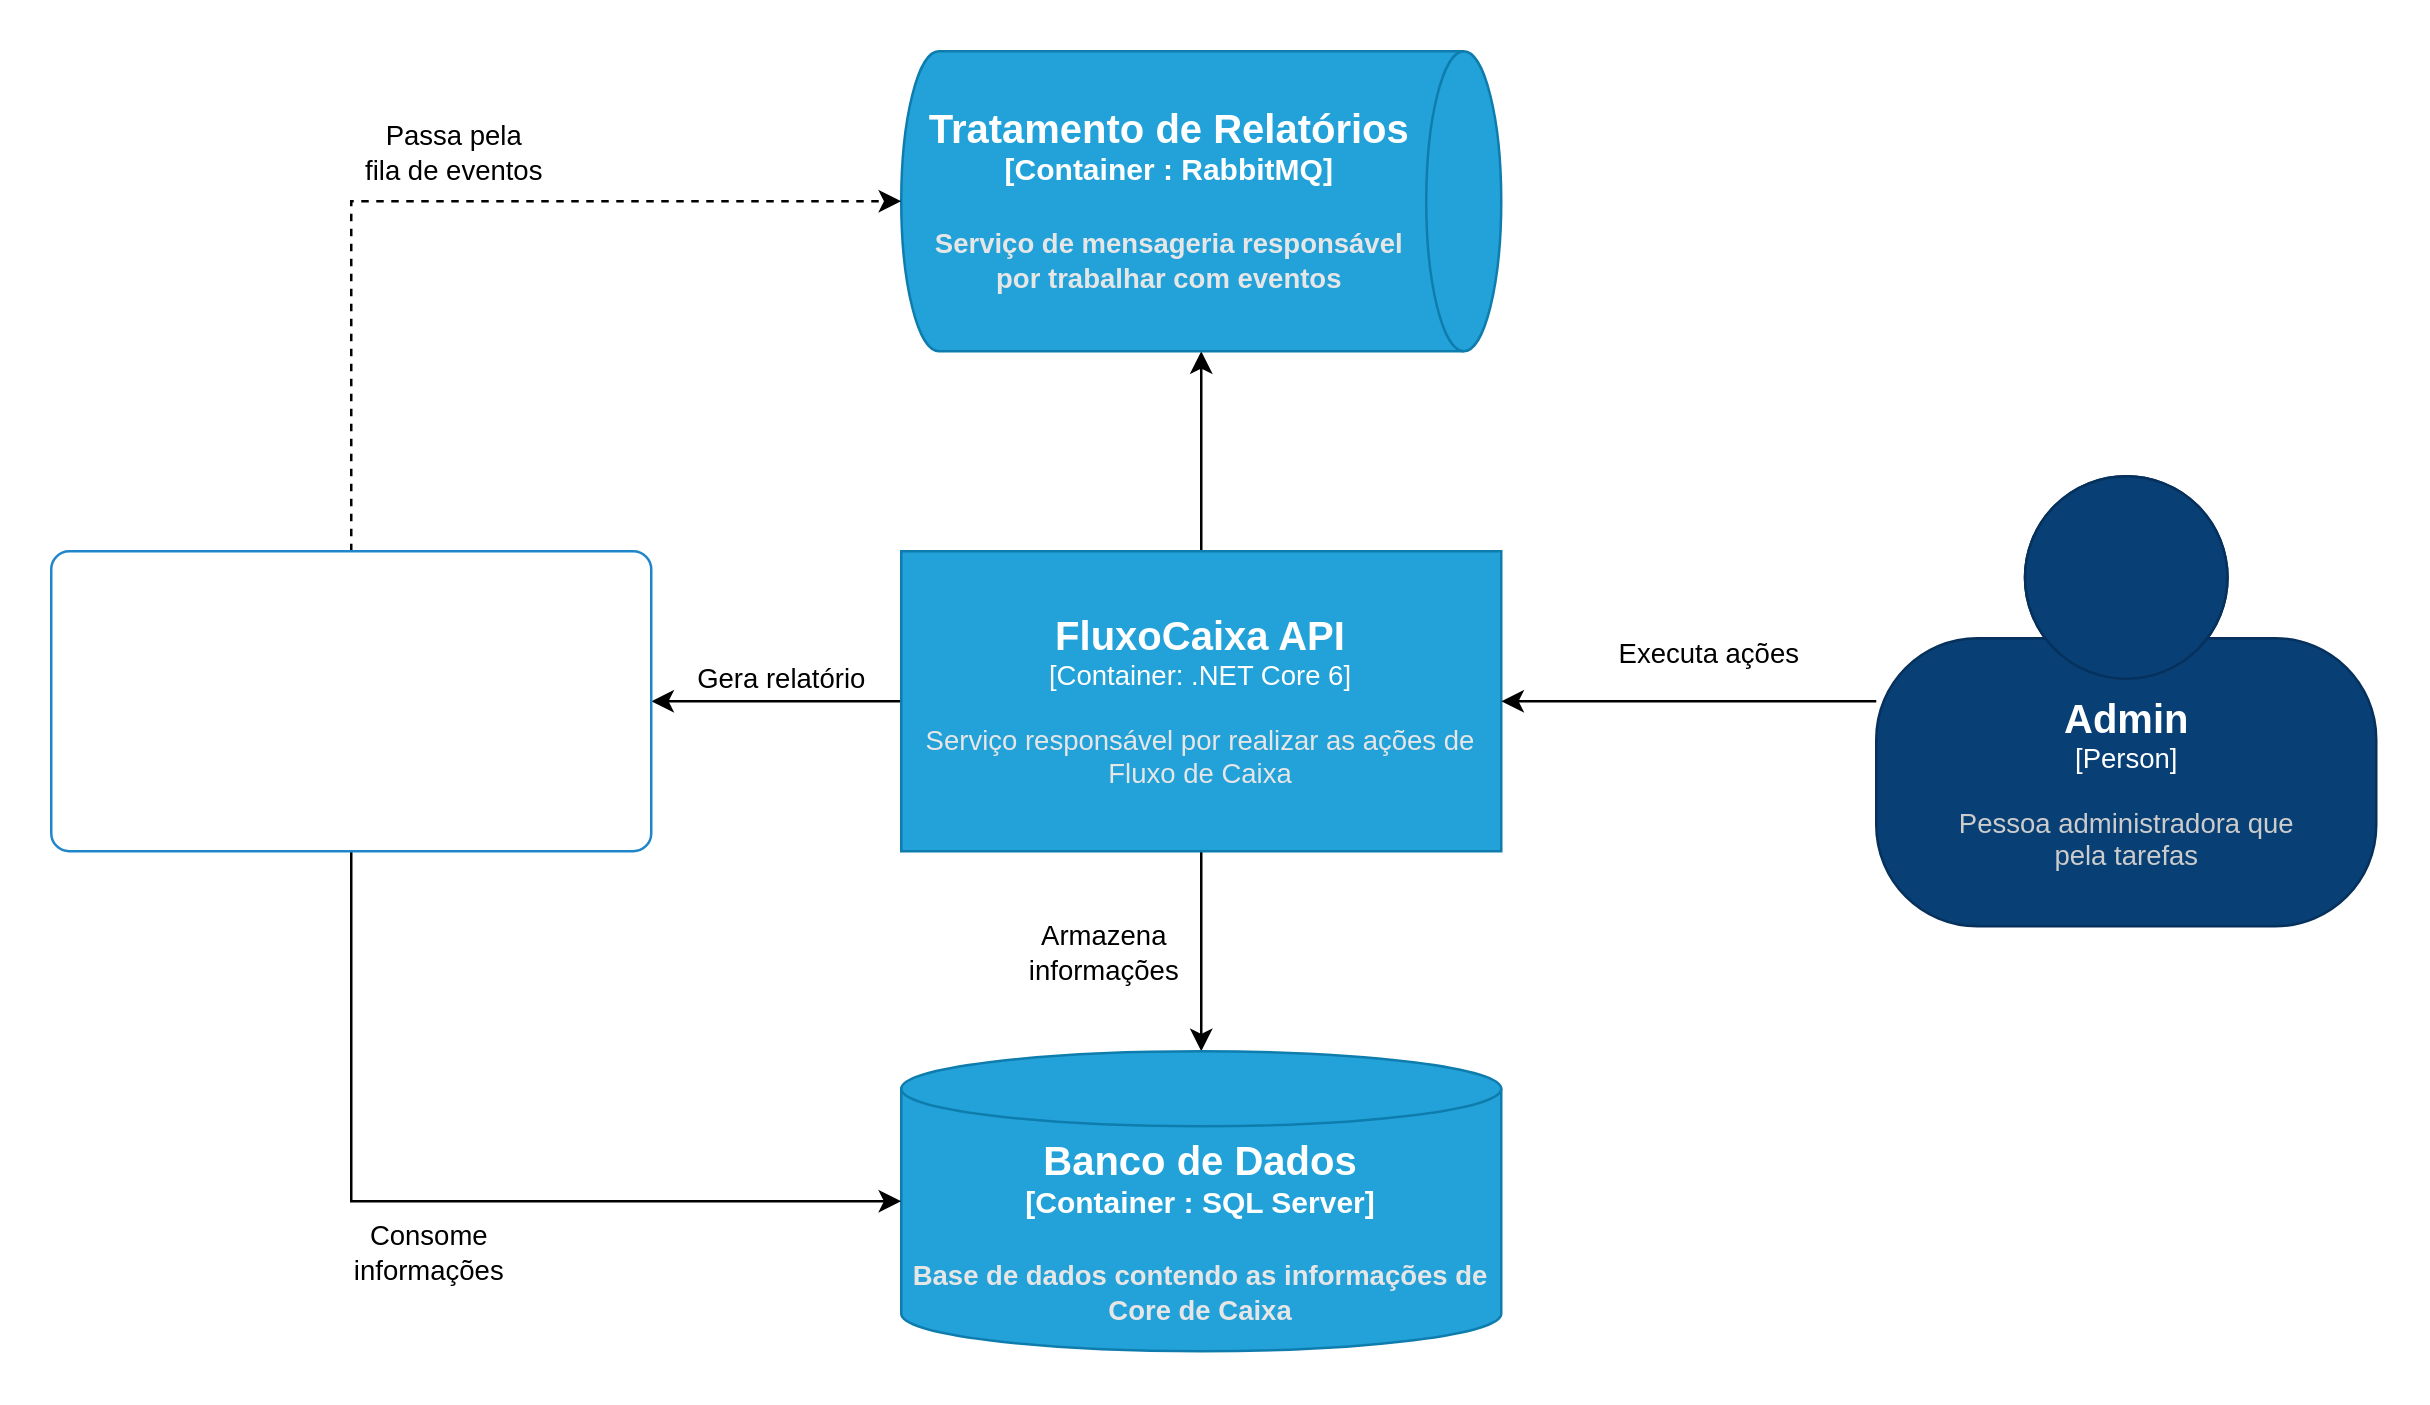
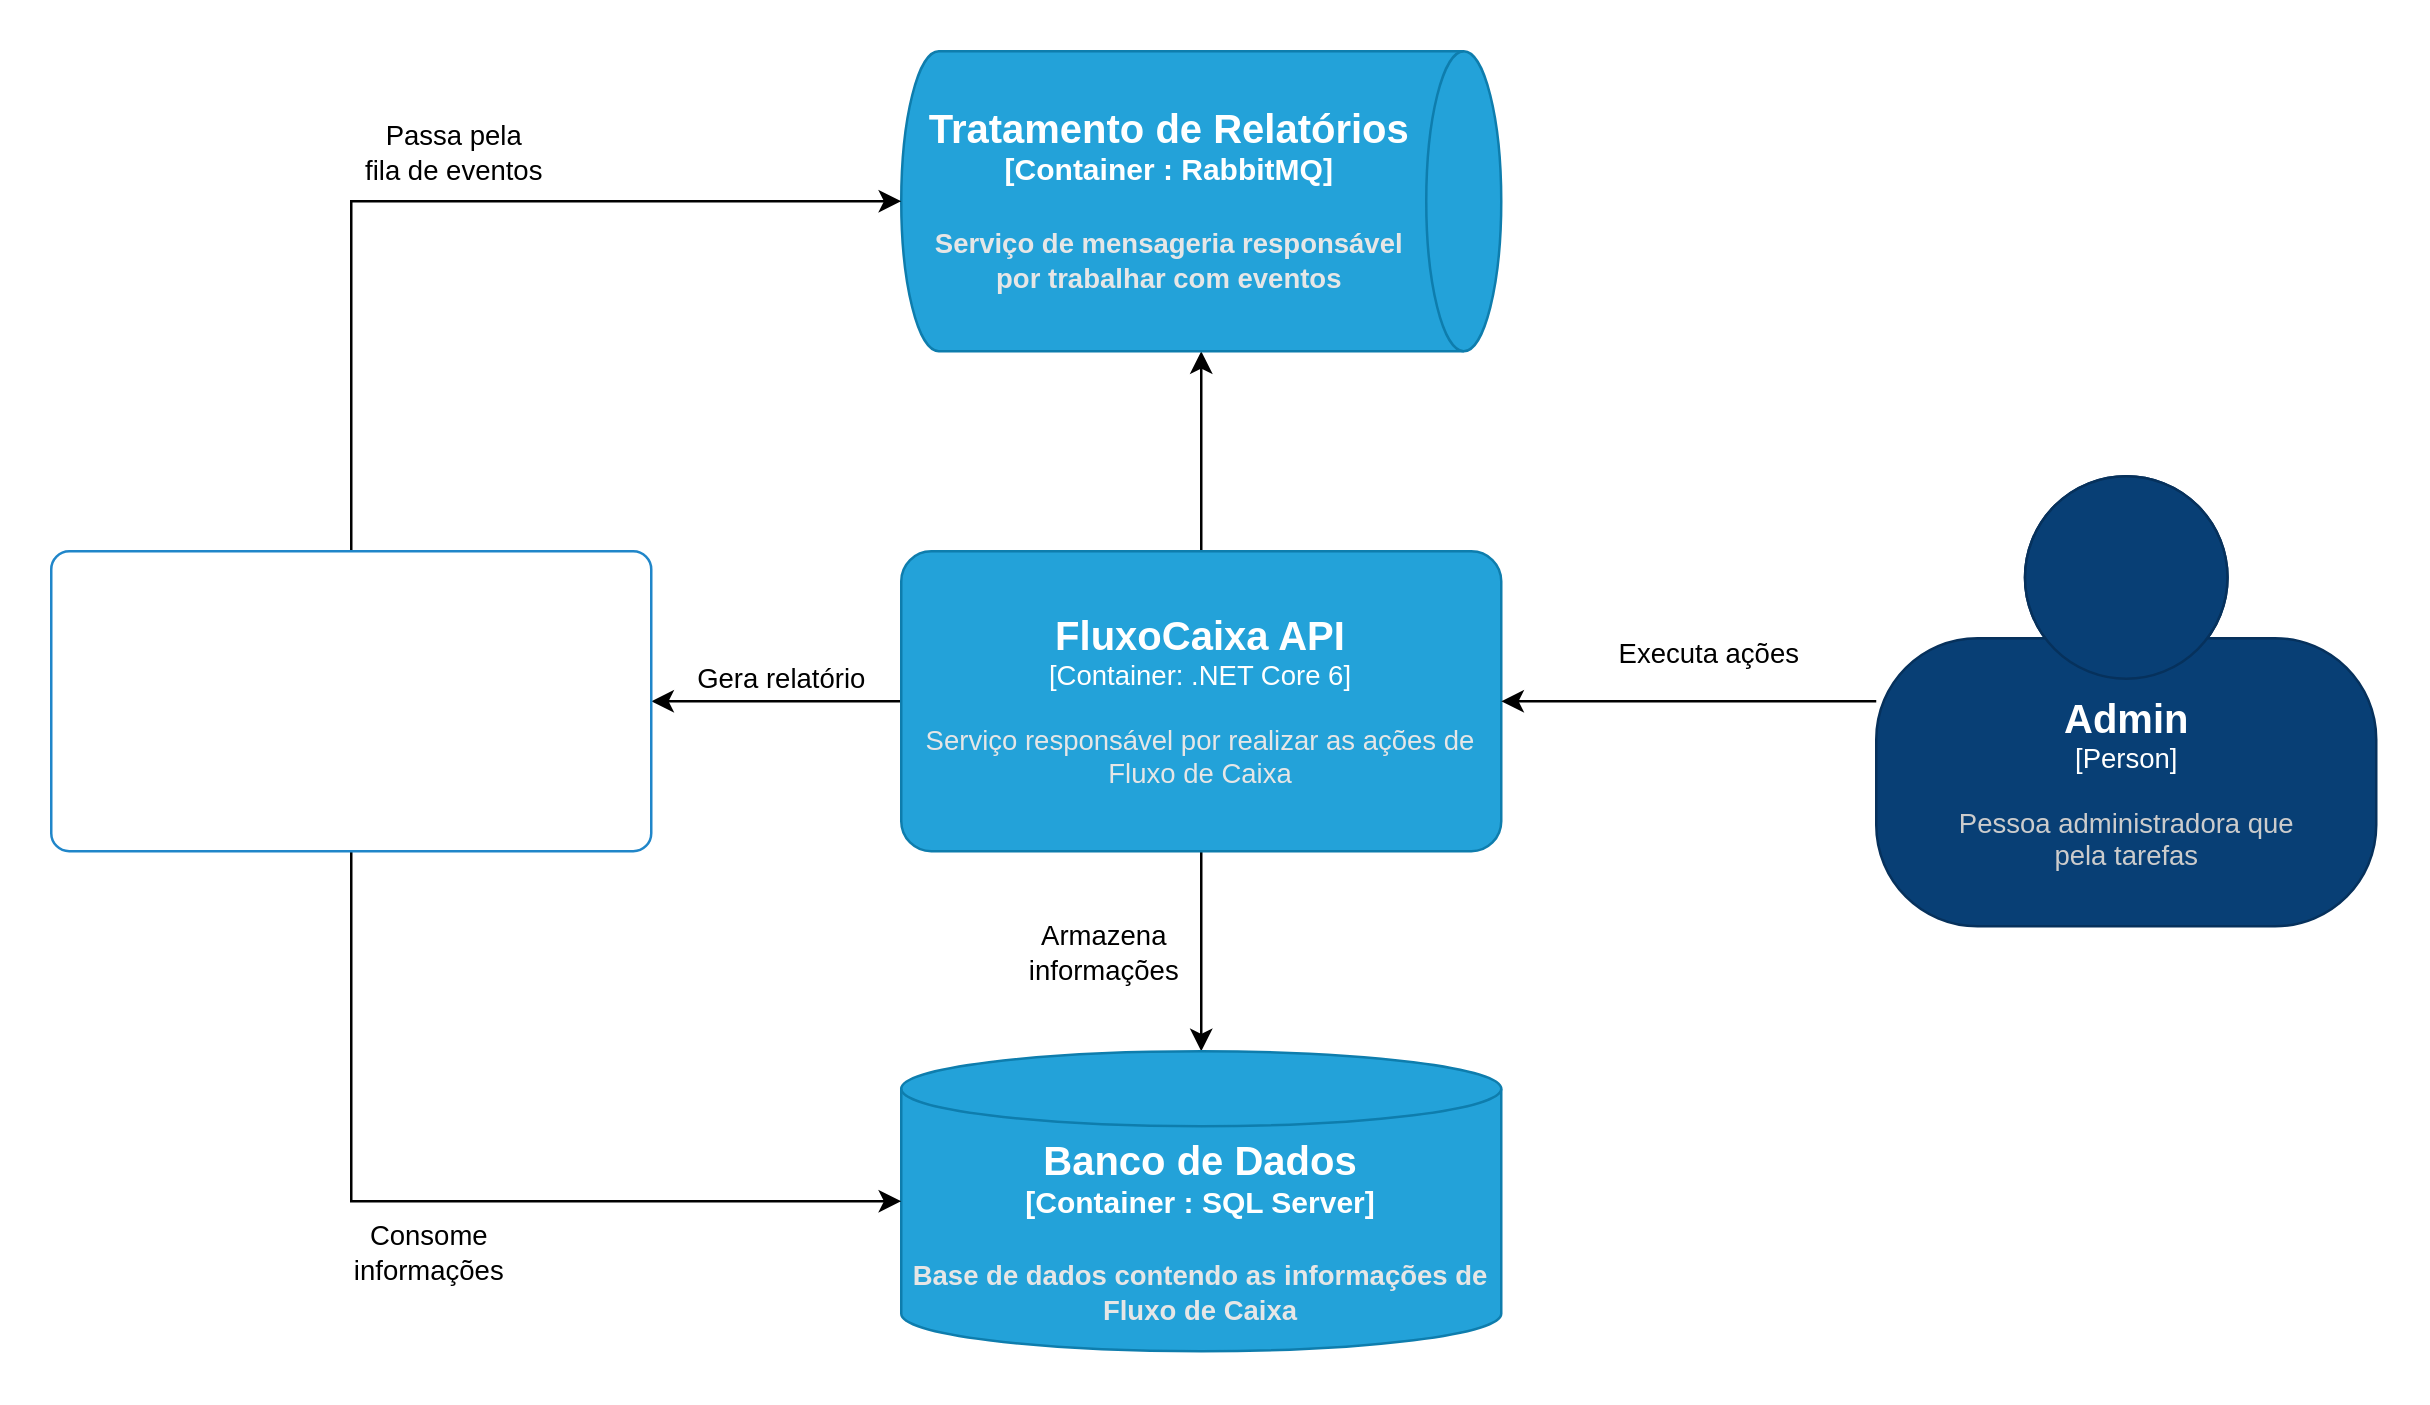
(446, 201) -> (446, 201)
(1201, 701) -> (1201, 701)
(1201, 1234) -> (1201, 1234)
